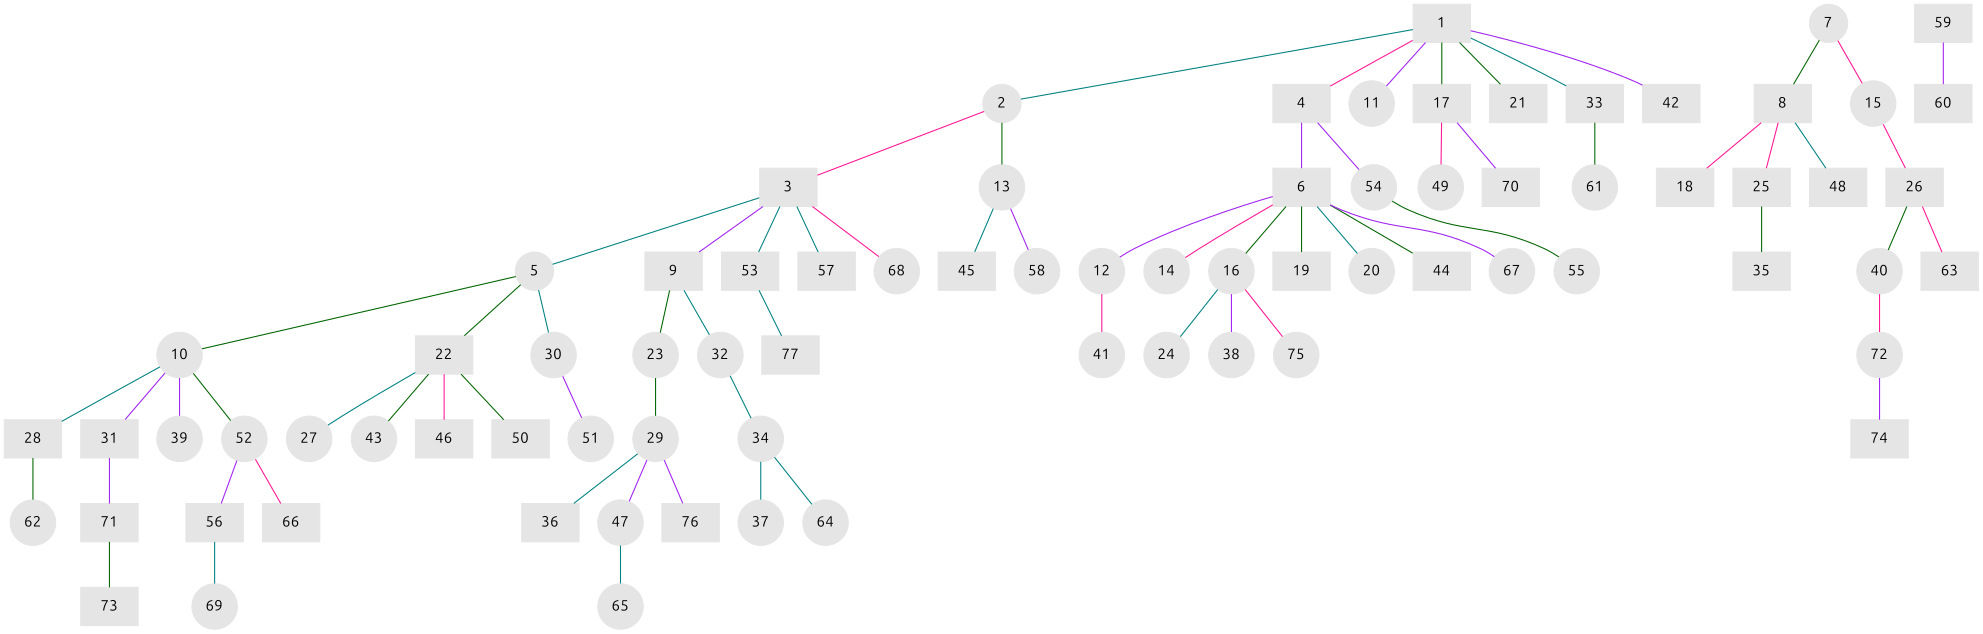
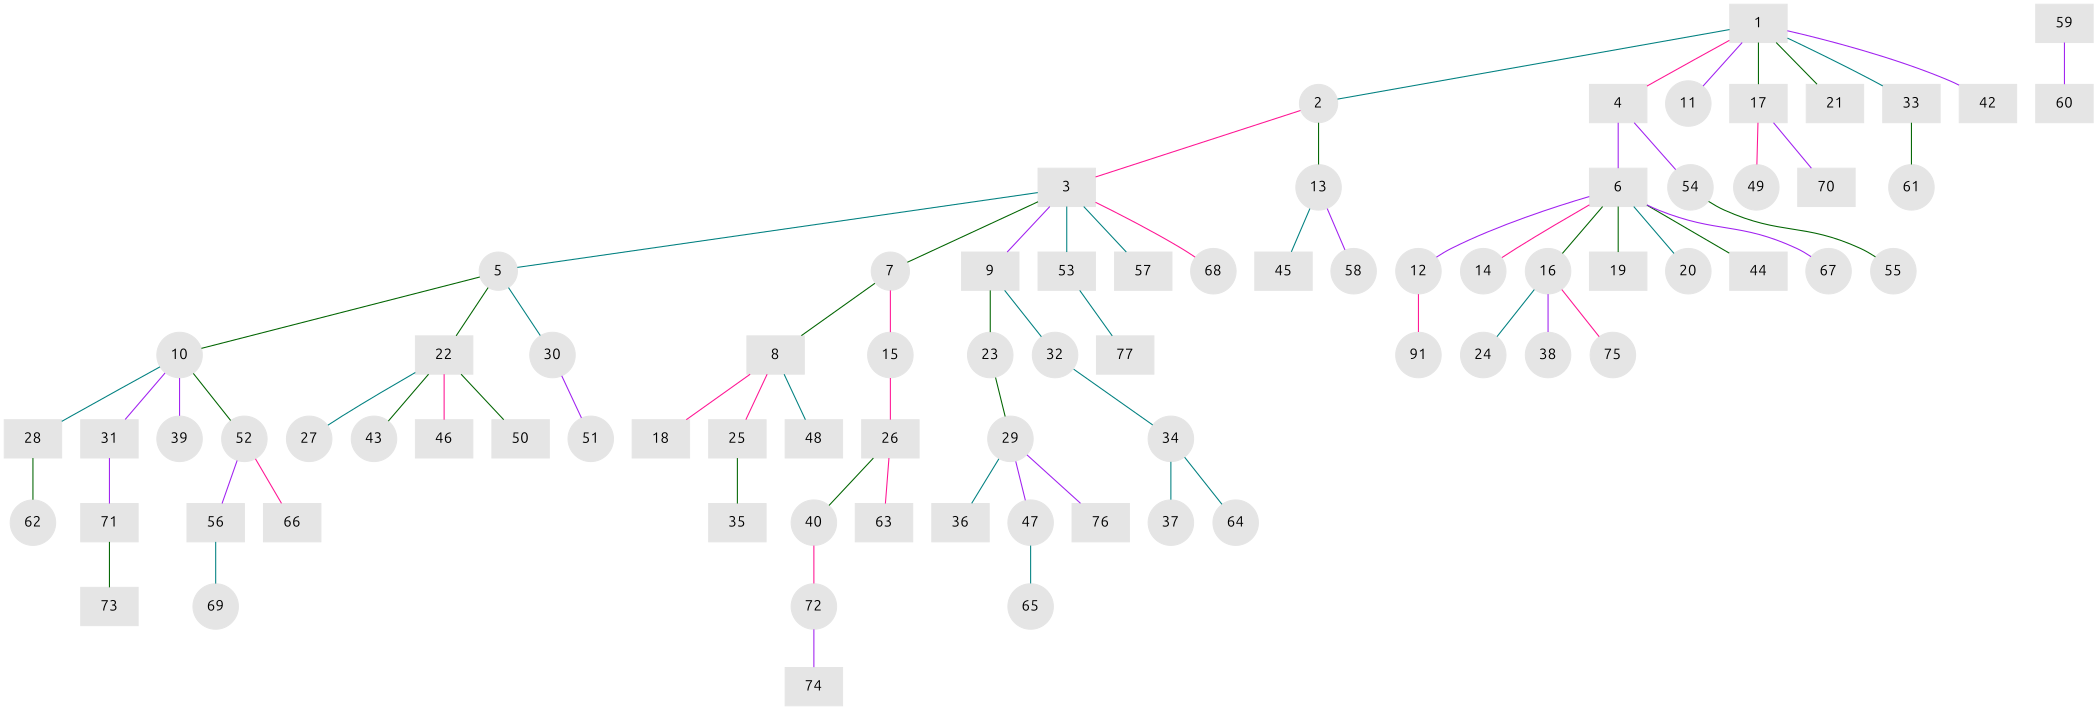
none -> (973, 232)
(1102, 355) -> (1418, 355)
